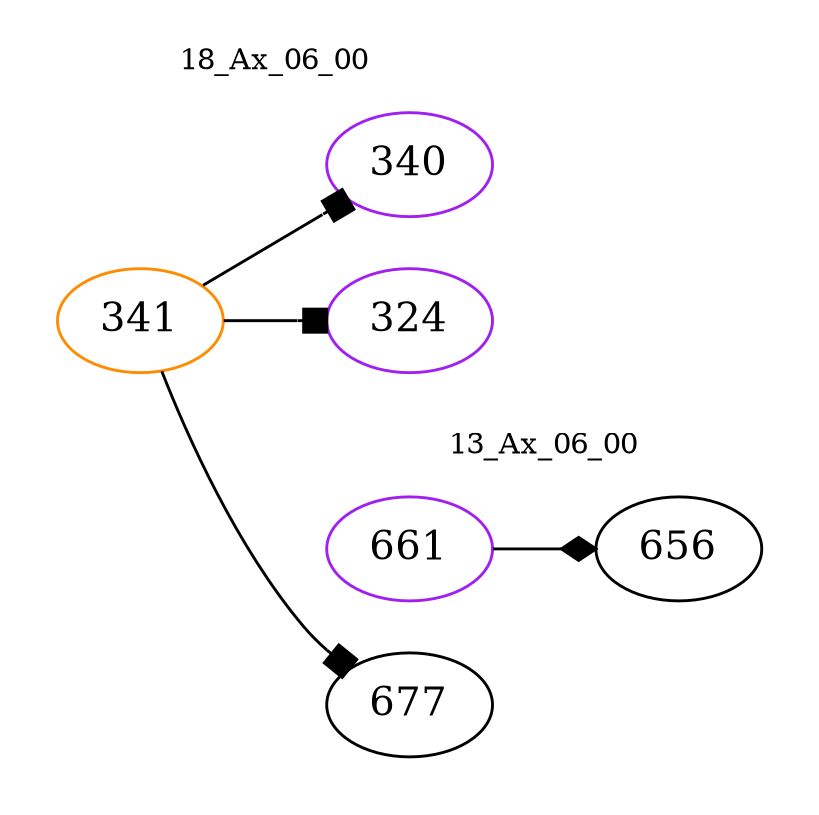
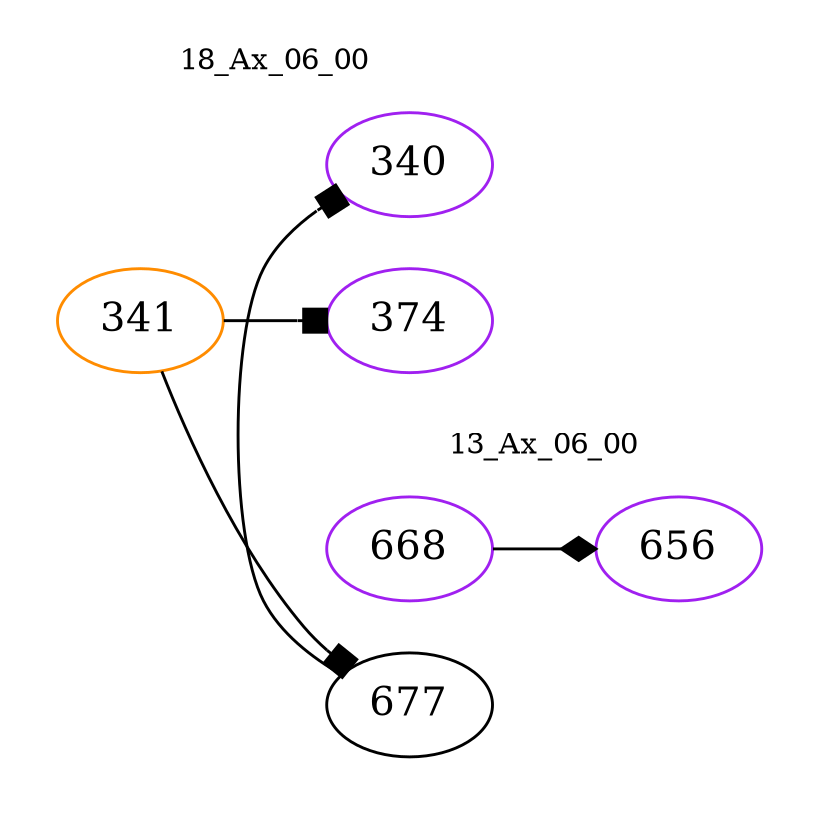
(263, 250) -> (239, 450)
(410, 321) -> (410, 321)
(410, 549) -> (410, 549)
(679, 549) -> (679, 549)
